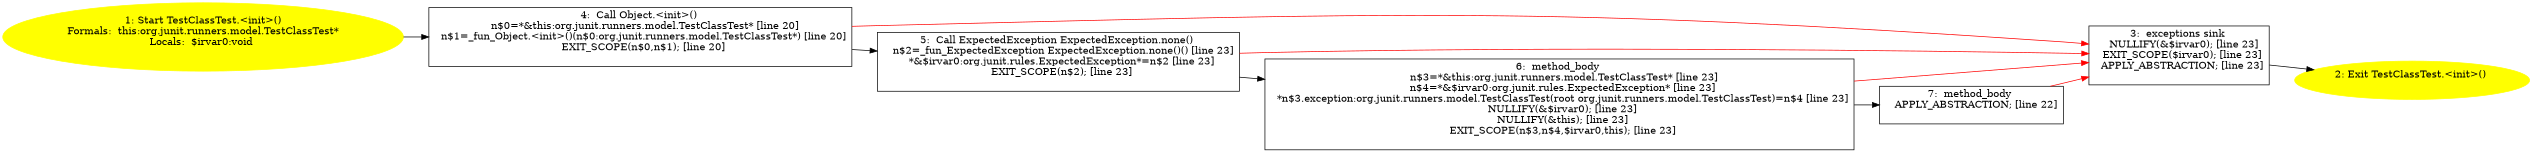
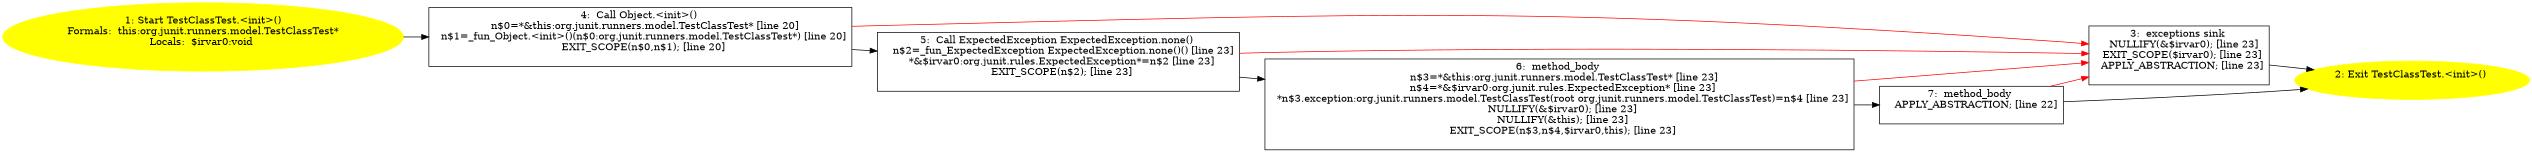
none -> (2182, 96)
